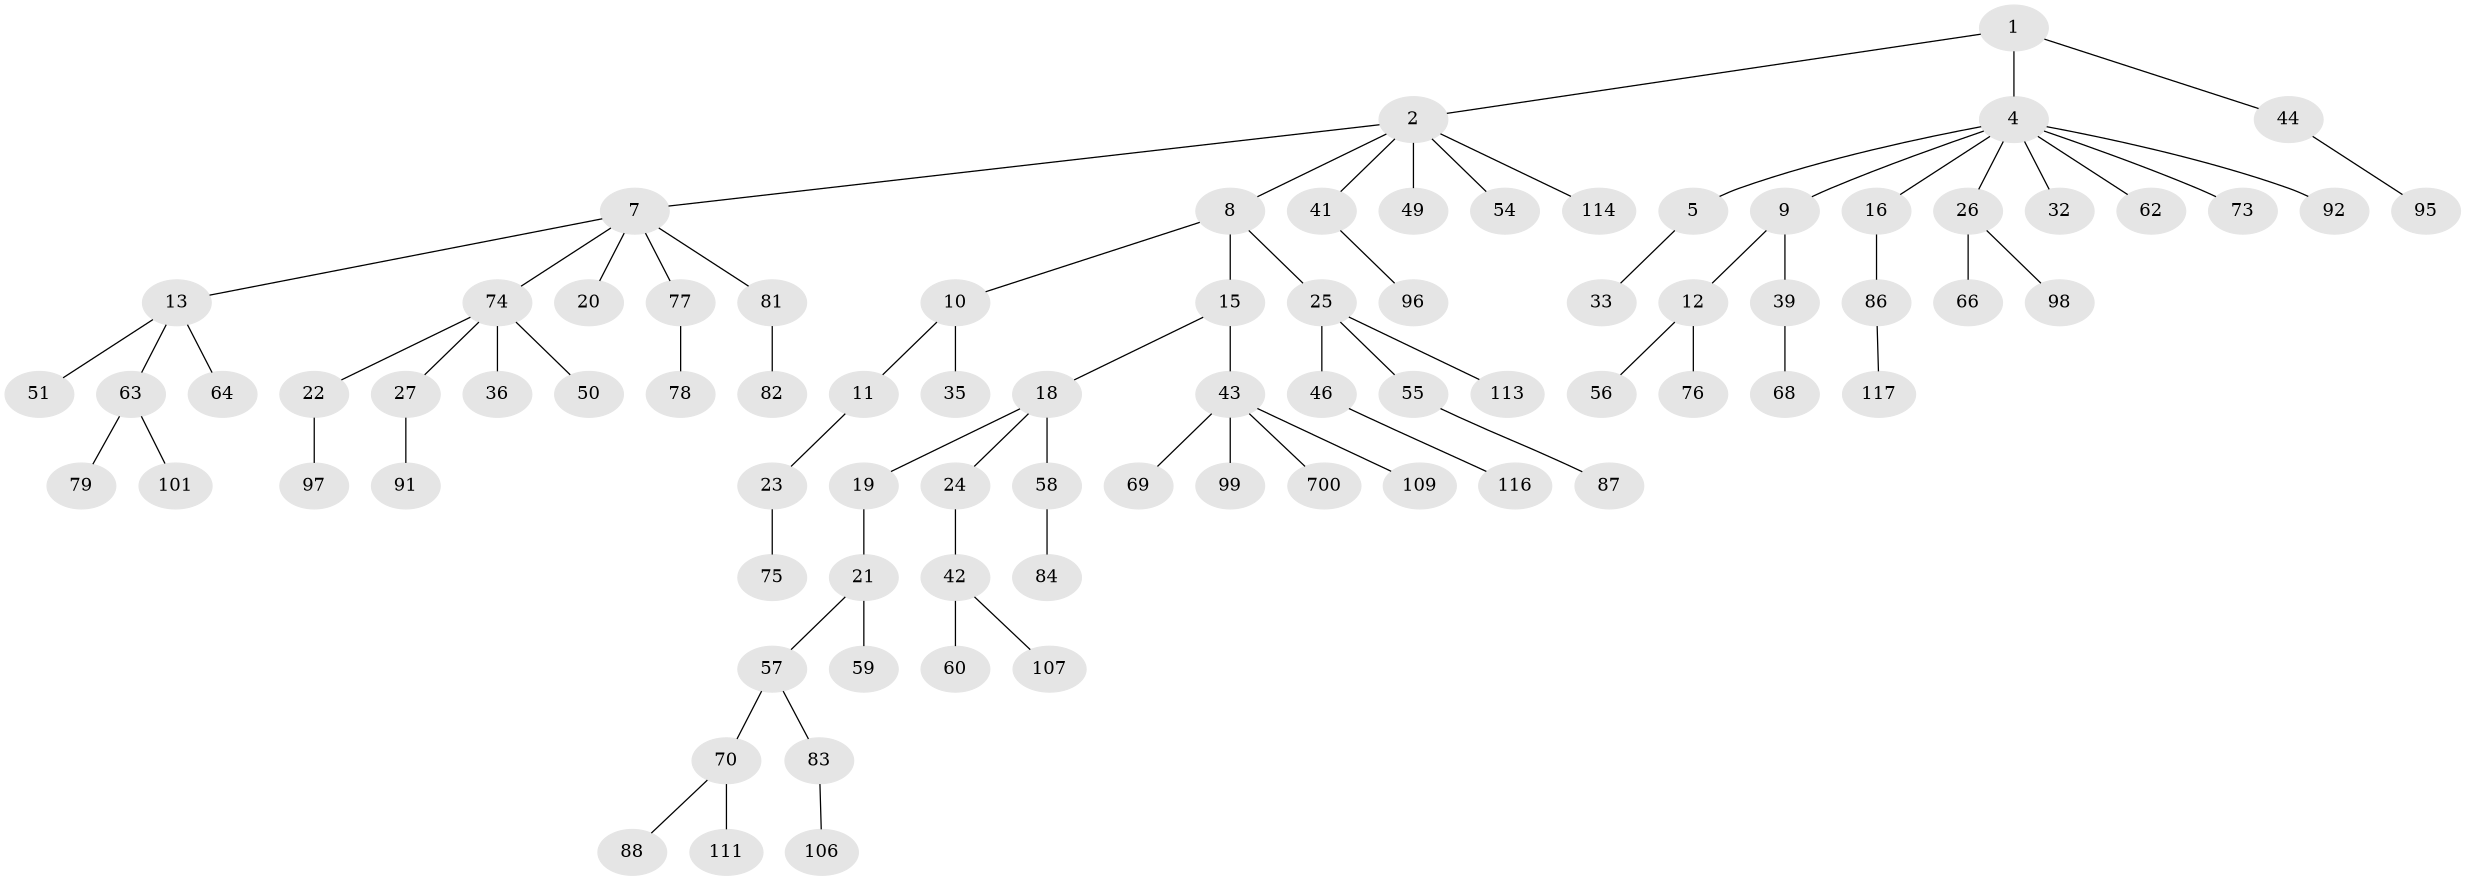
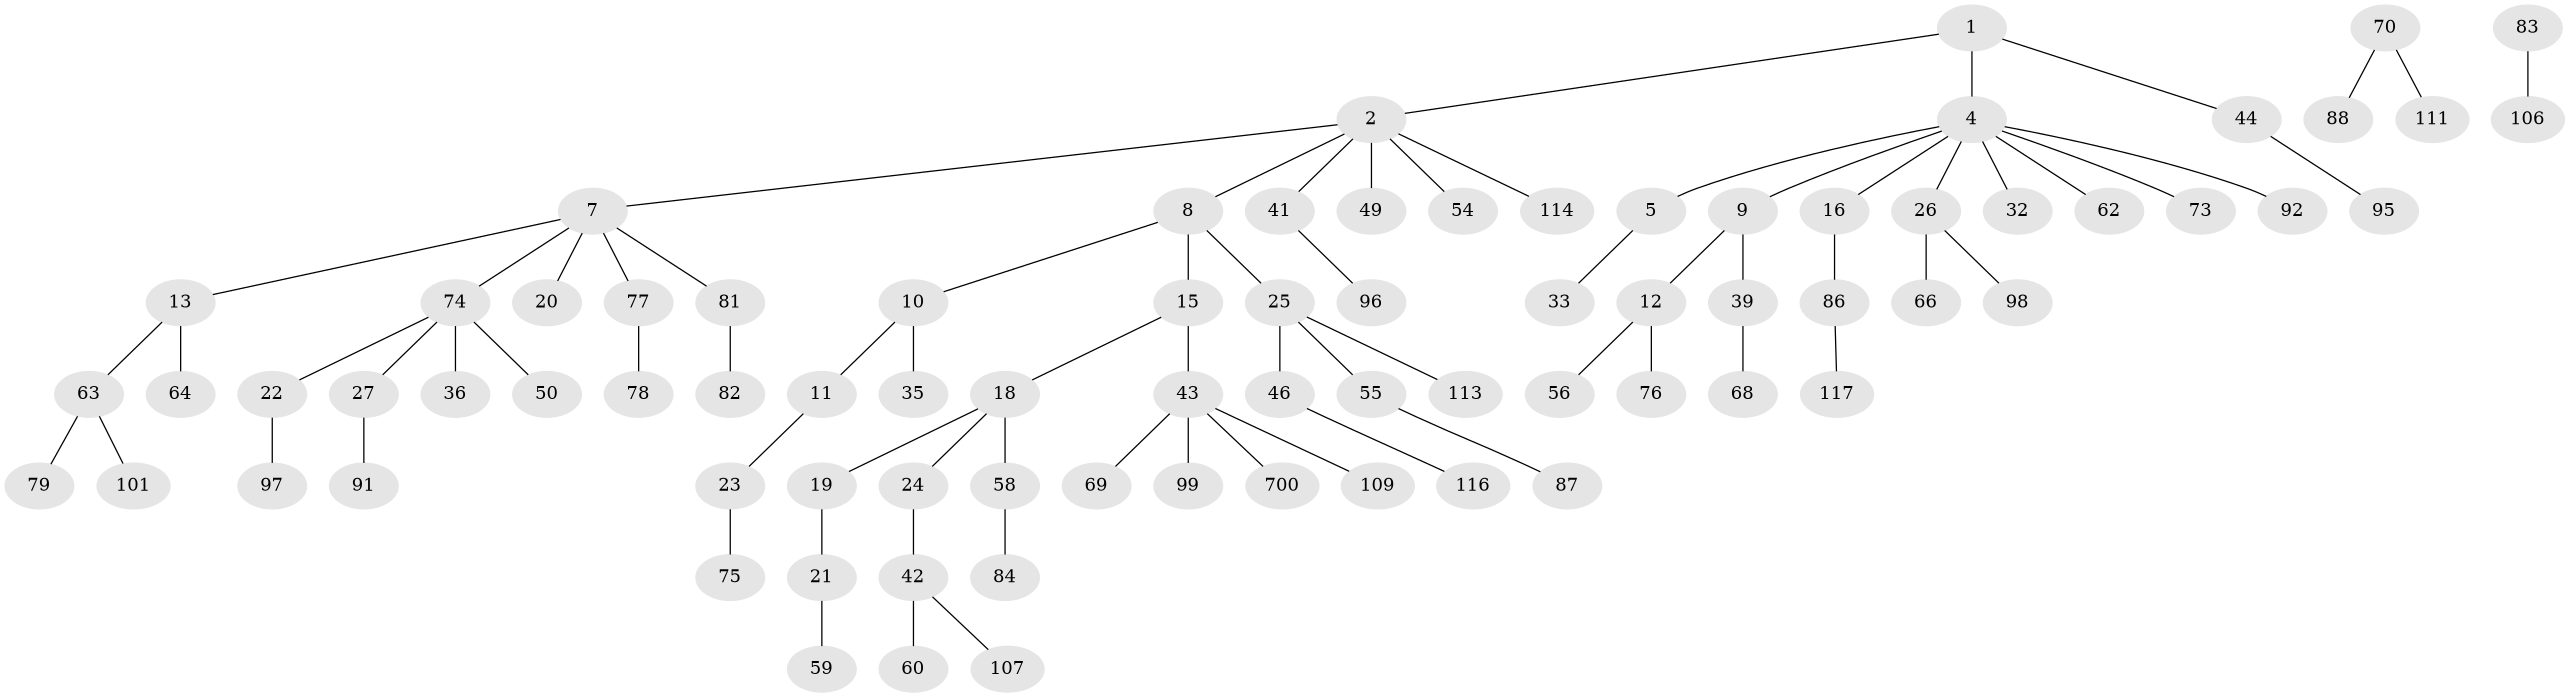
(39, 394) -> none
(772, 669) -> none
